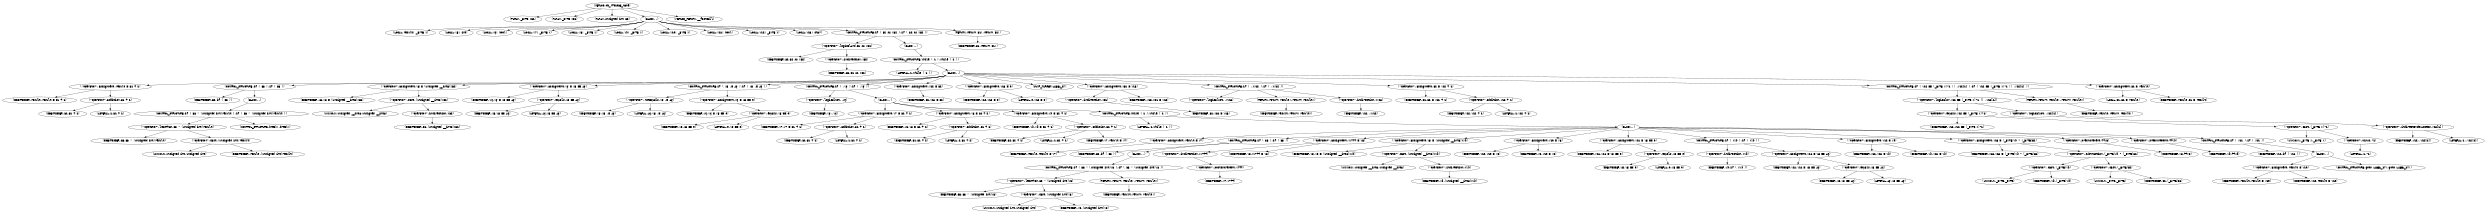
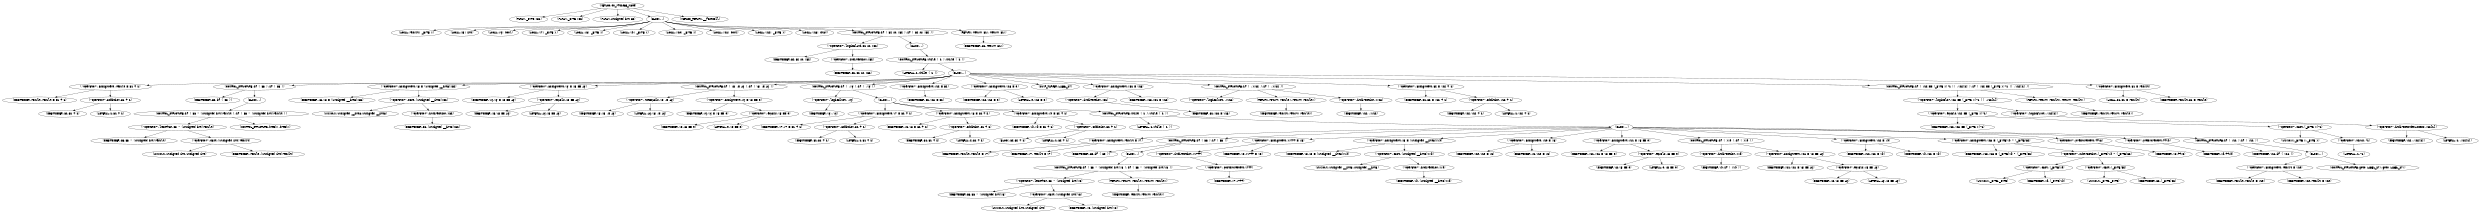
(1100, 133) -> (1074, 148)
(1006, 141) -> (1013, 141)
